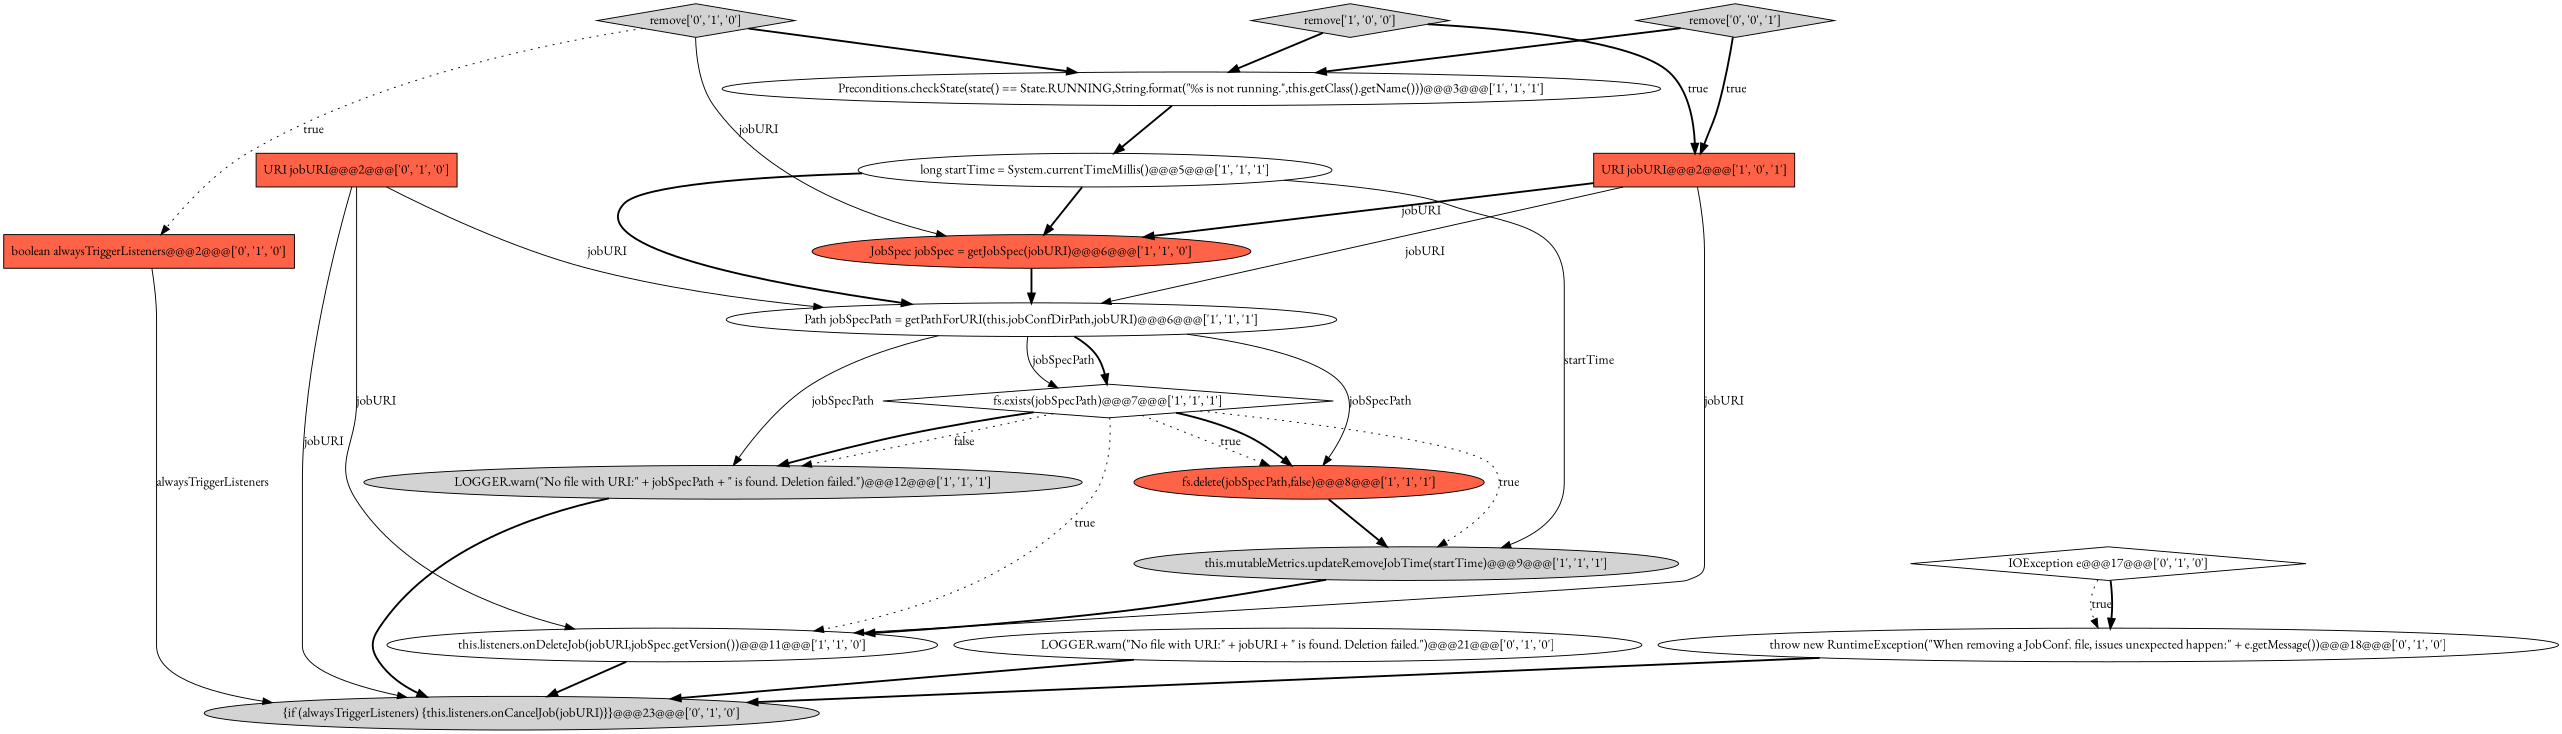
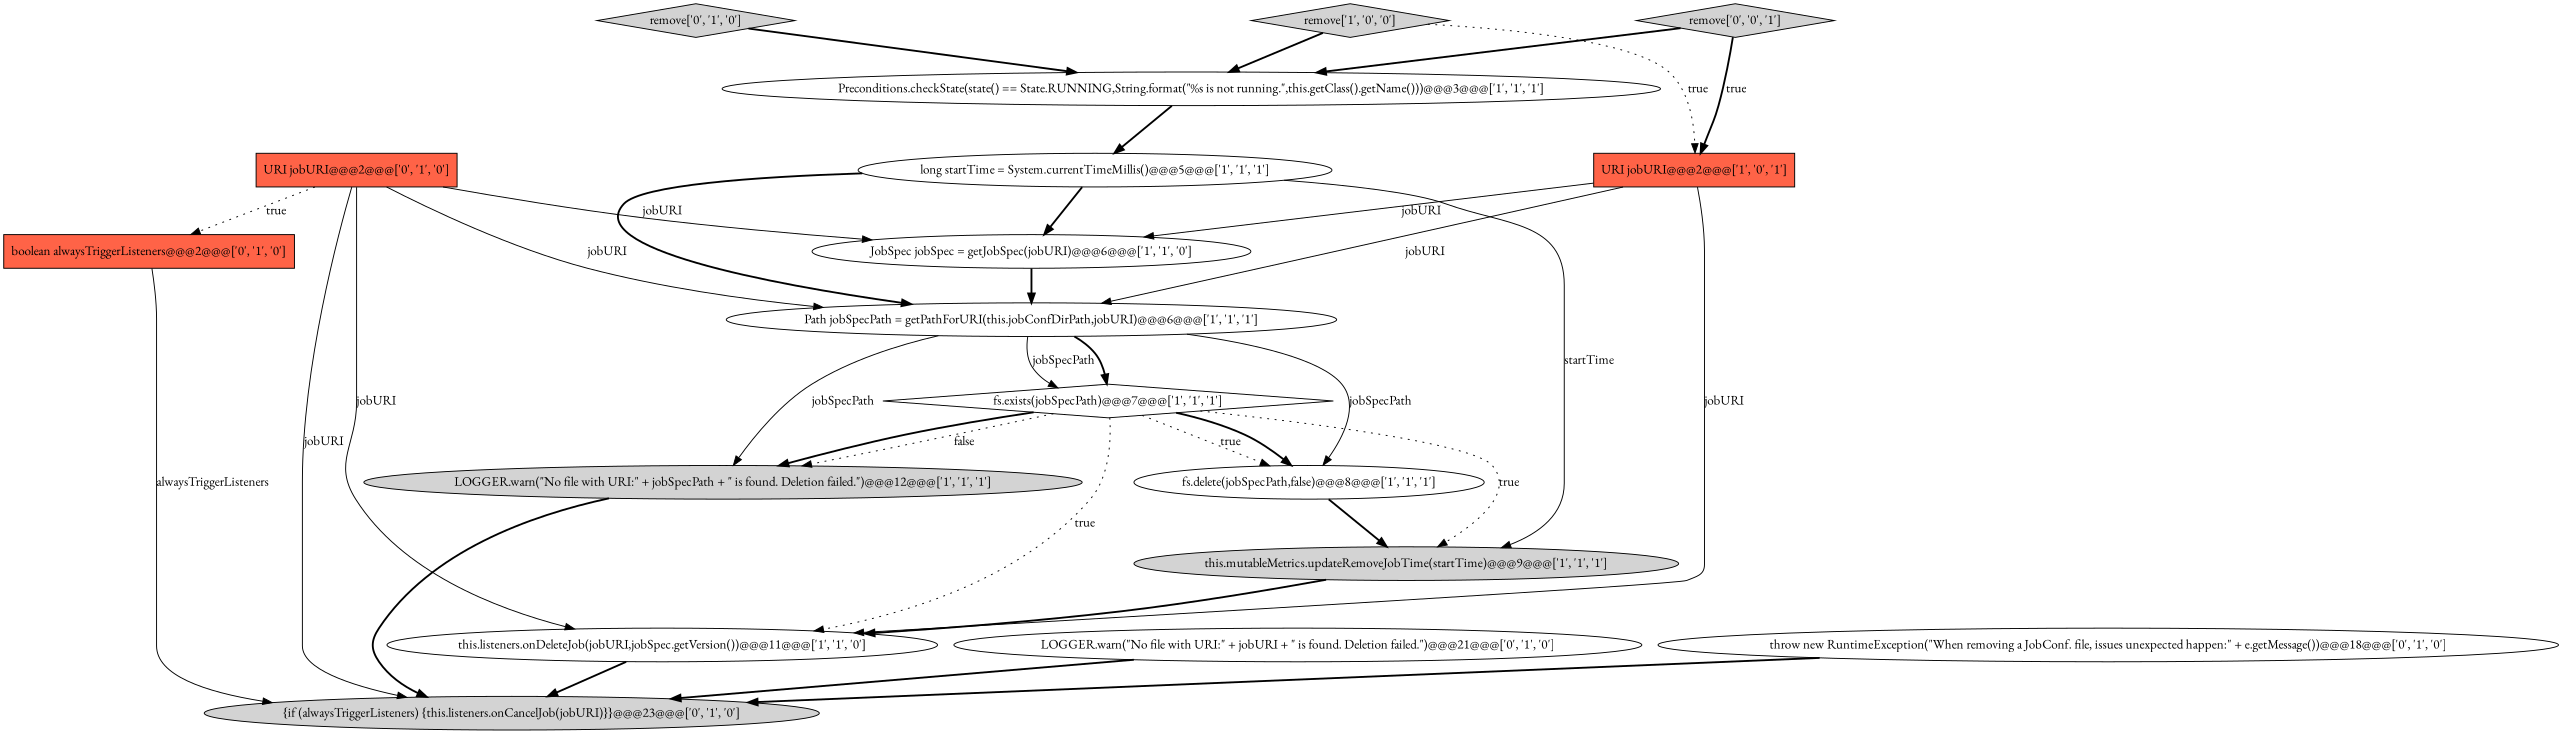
(1598, 44) -> (1598, 44)
(387, 91) -> (257, 209)
(783, 170) -> (652, 219)
(1374, 209) -> (1374, 209)
(1031, 251) -> (1031, 251)
(1309, 482) -> (1309, 482)
(2108, 564) -> none
